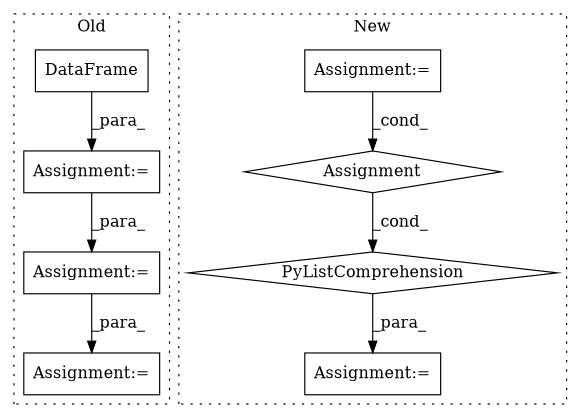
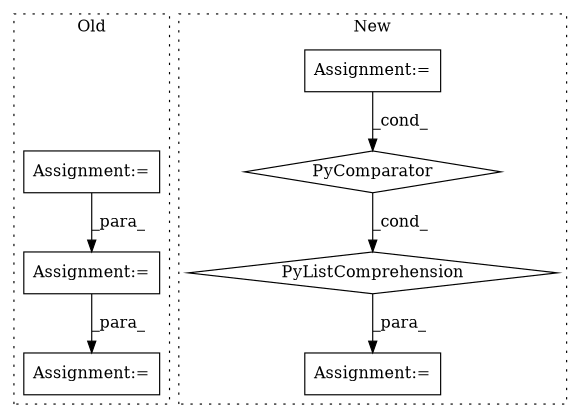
(92, 71) -> none
(373, 172) -> (373, 172)
